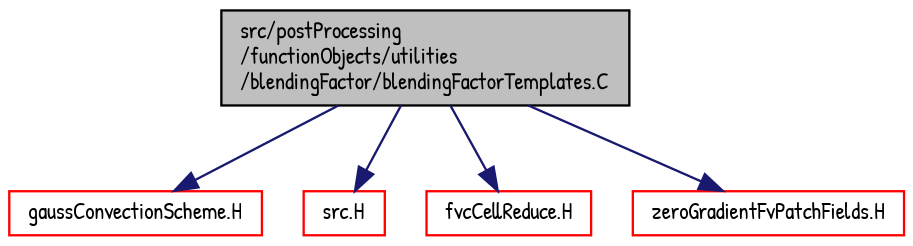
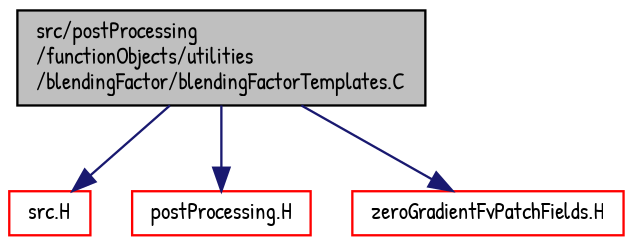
(136, 213) -> none
(509, 213) -> (221, 213)
